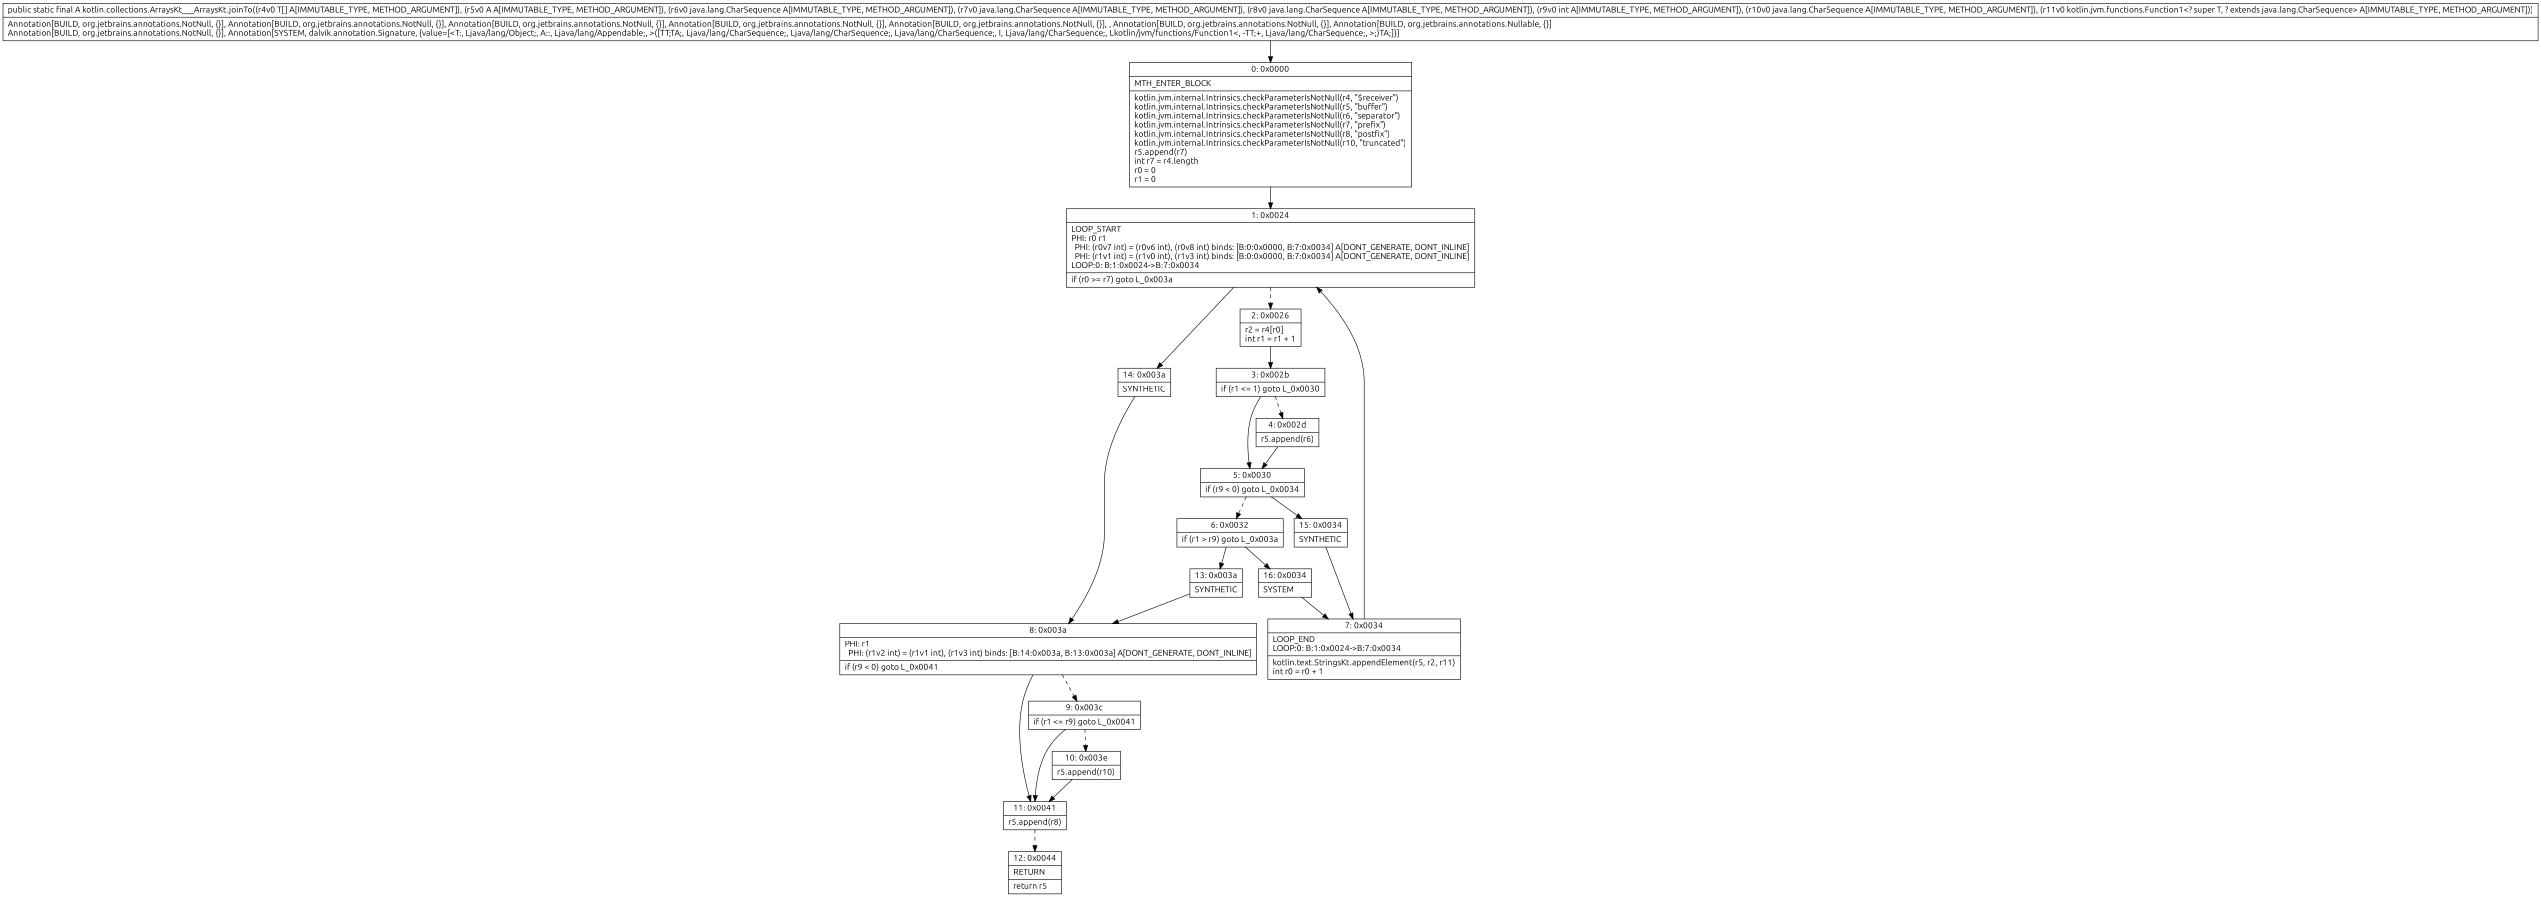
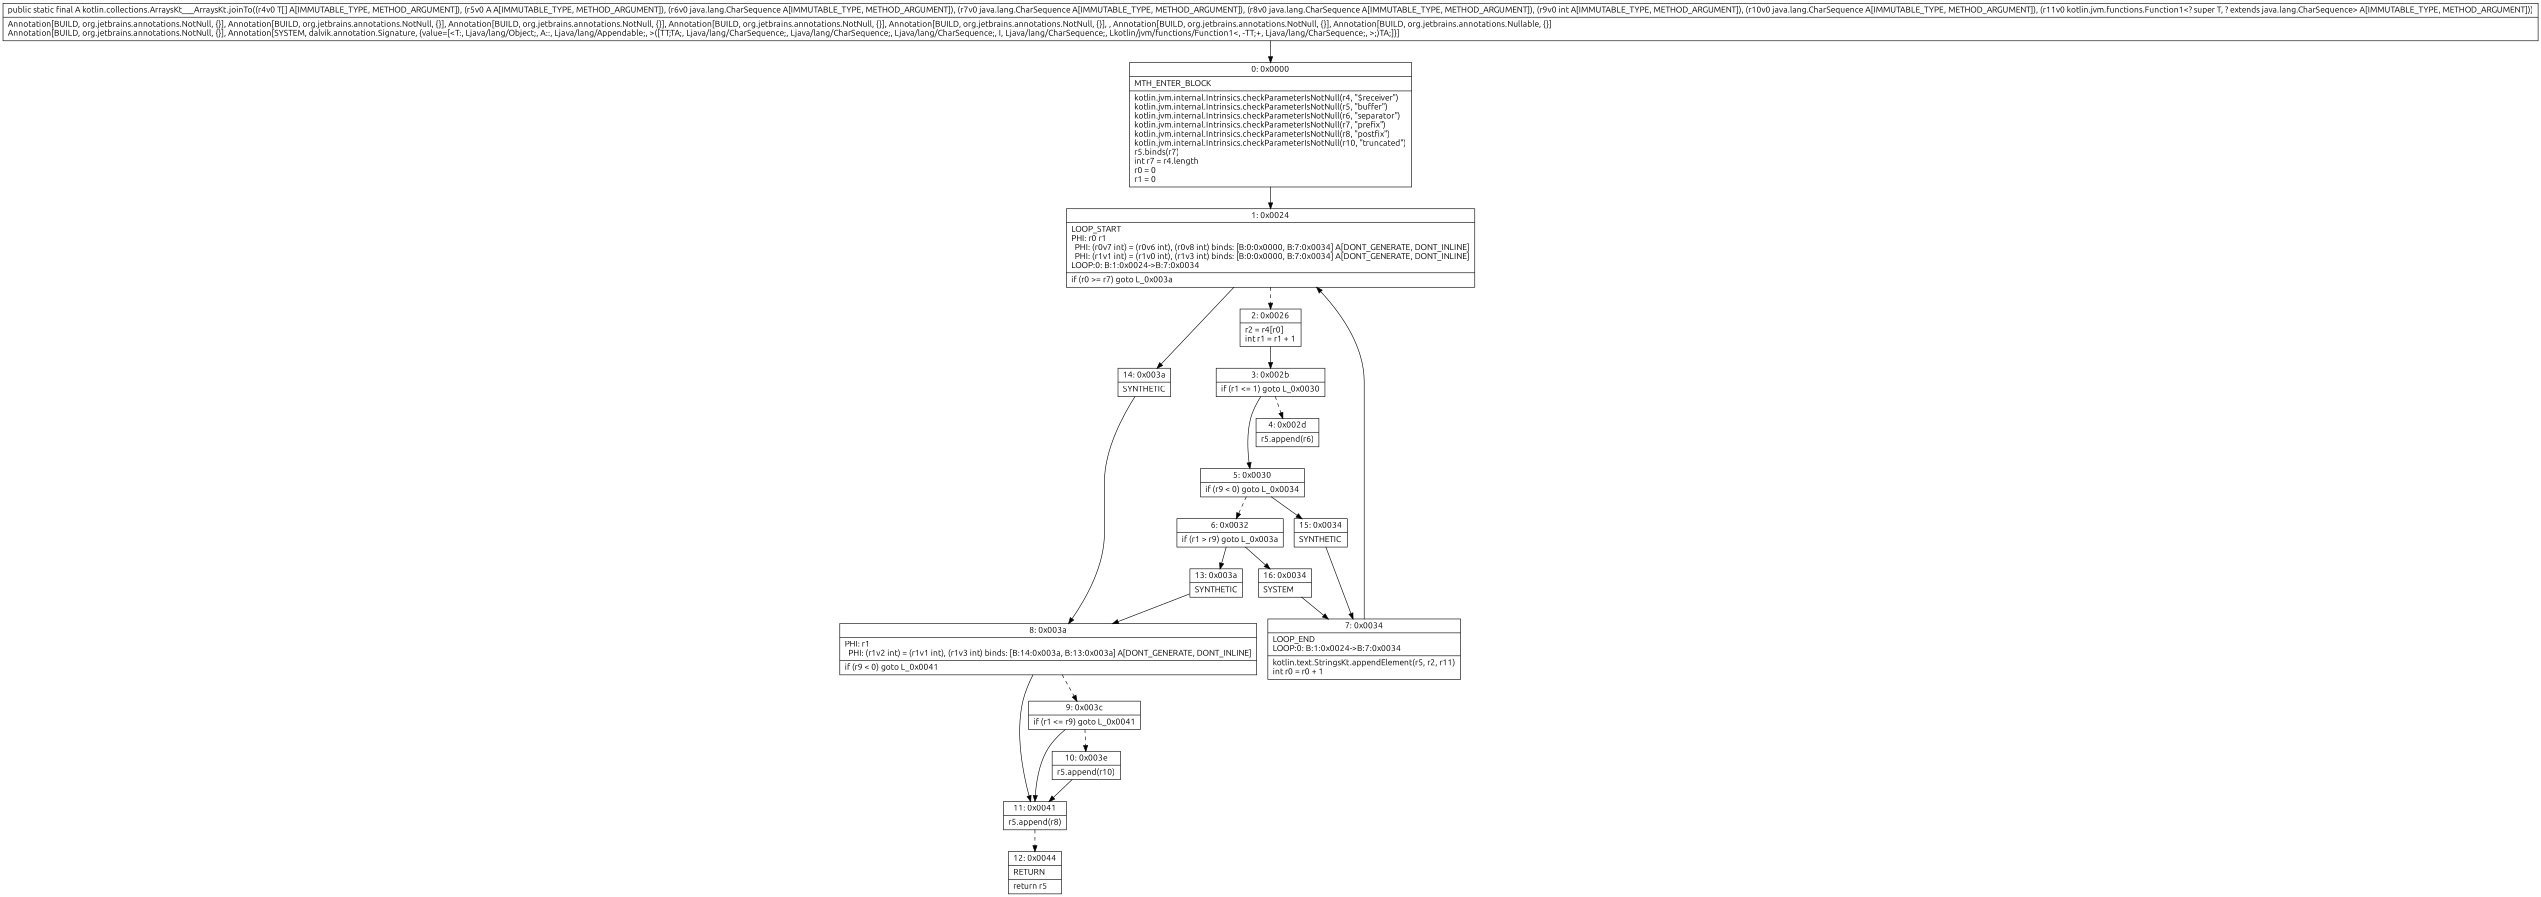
(1161, 152) -> (1157, 152)
(1272, 455) -> none
